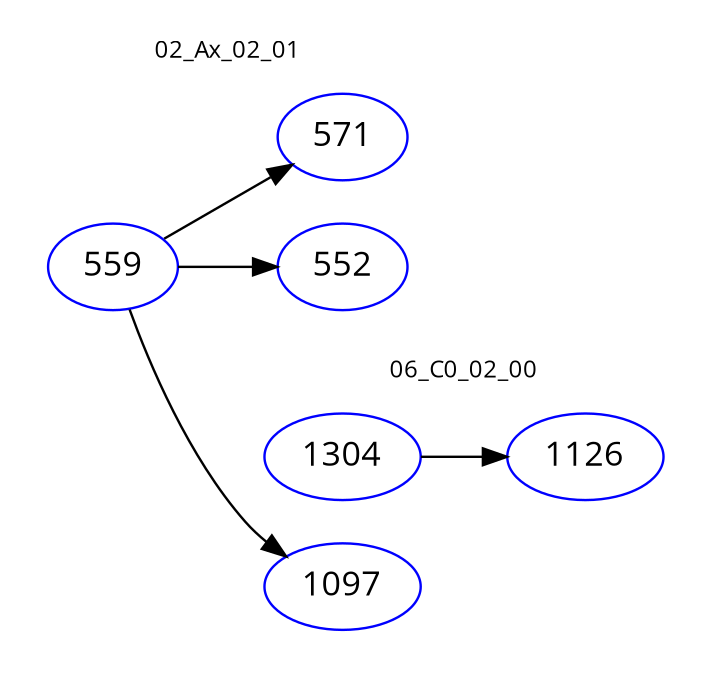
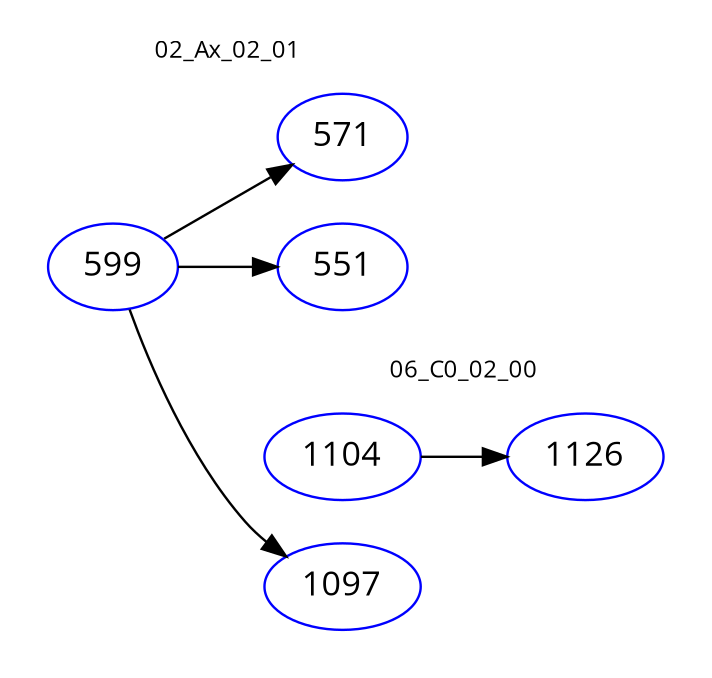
(113, 267) -> (113, 267)
(343, 267) -> (343, 267)
(343, 457) -> (343, 457)
